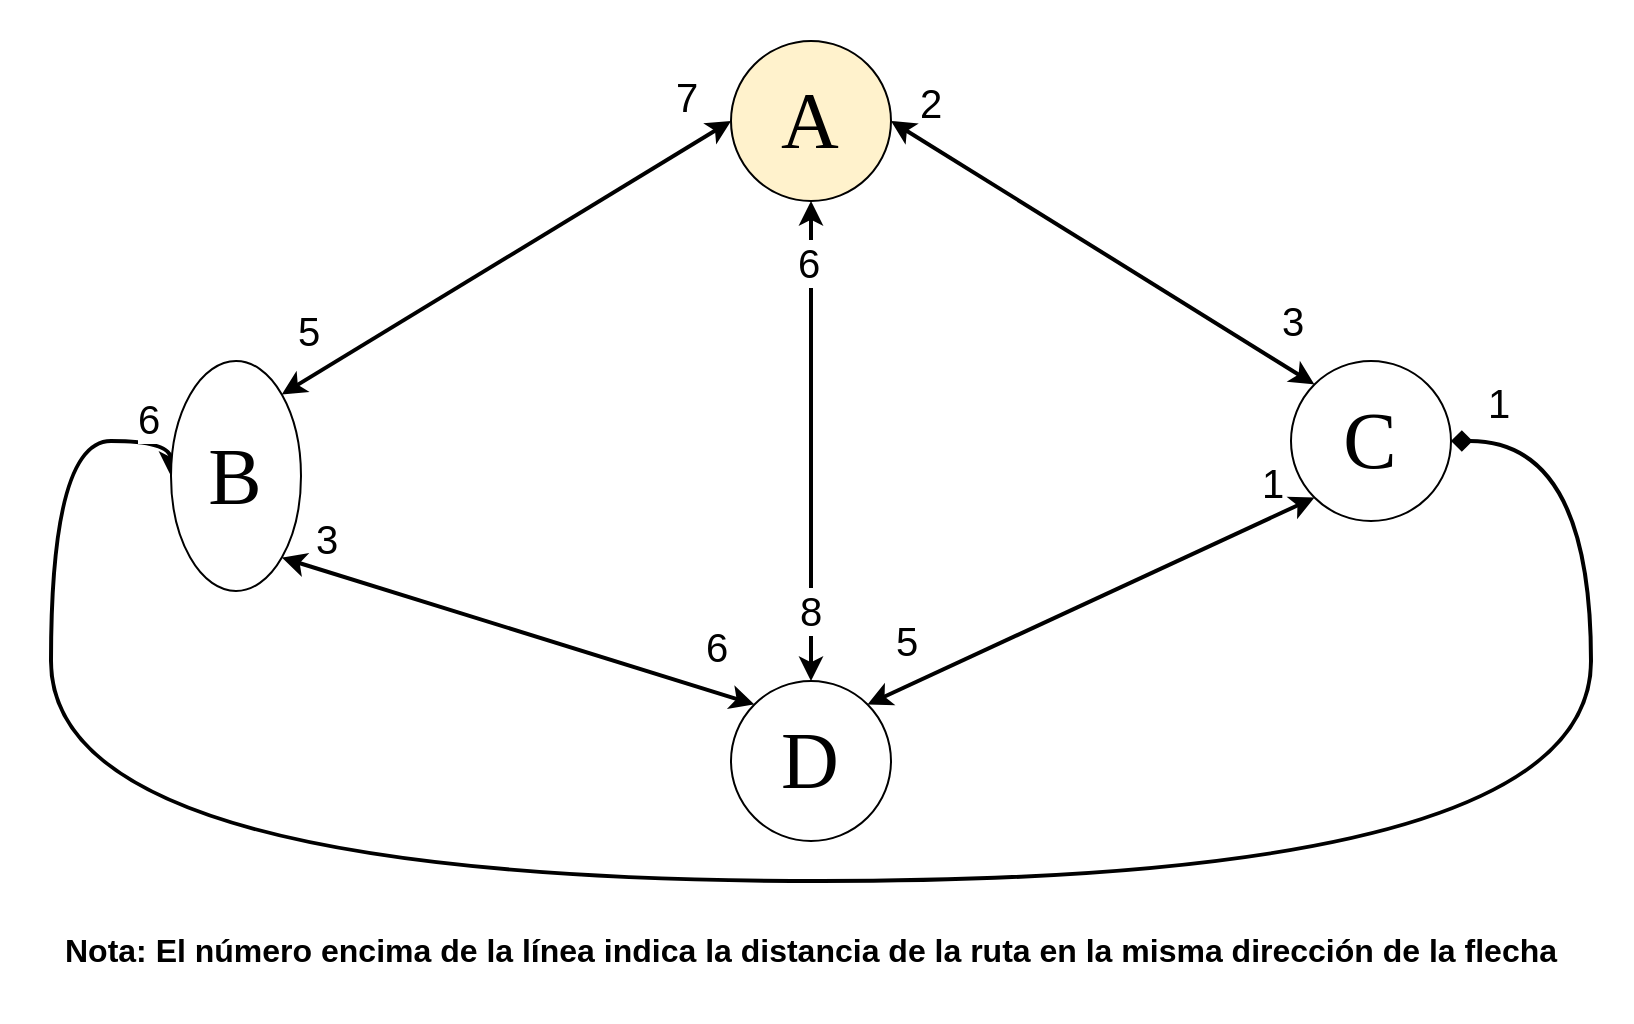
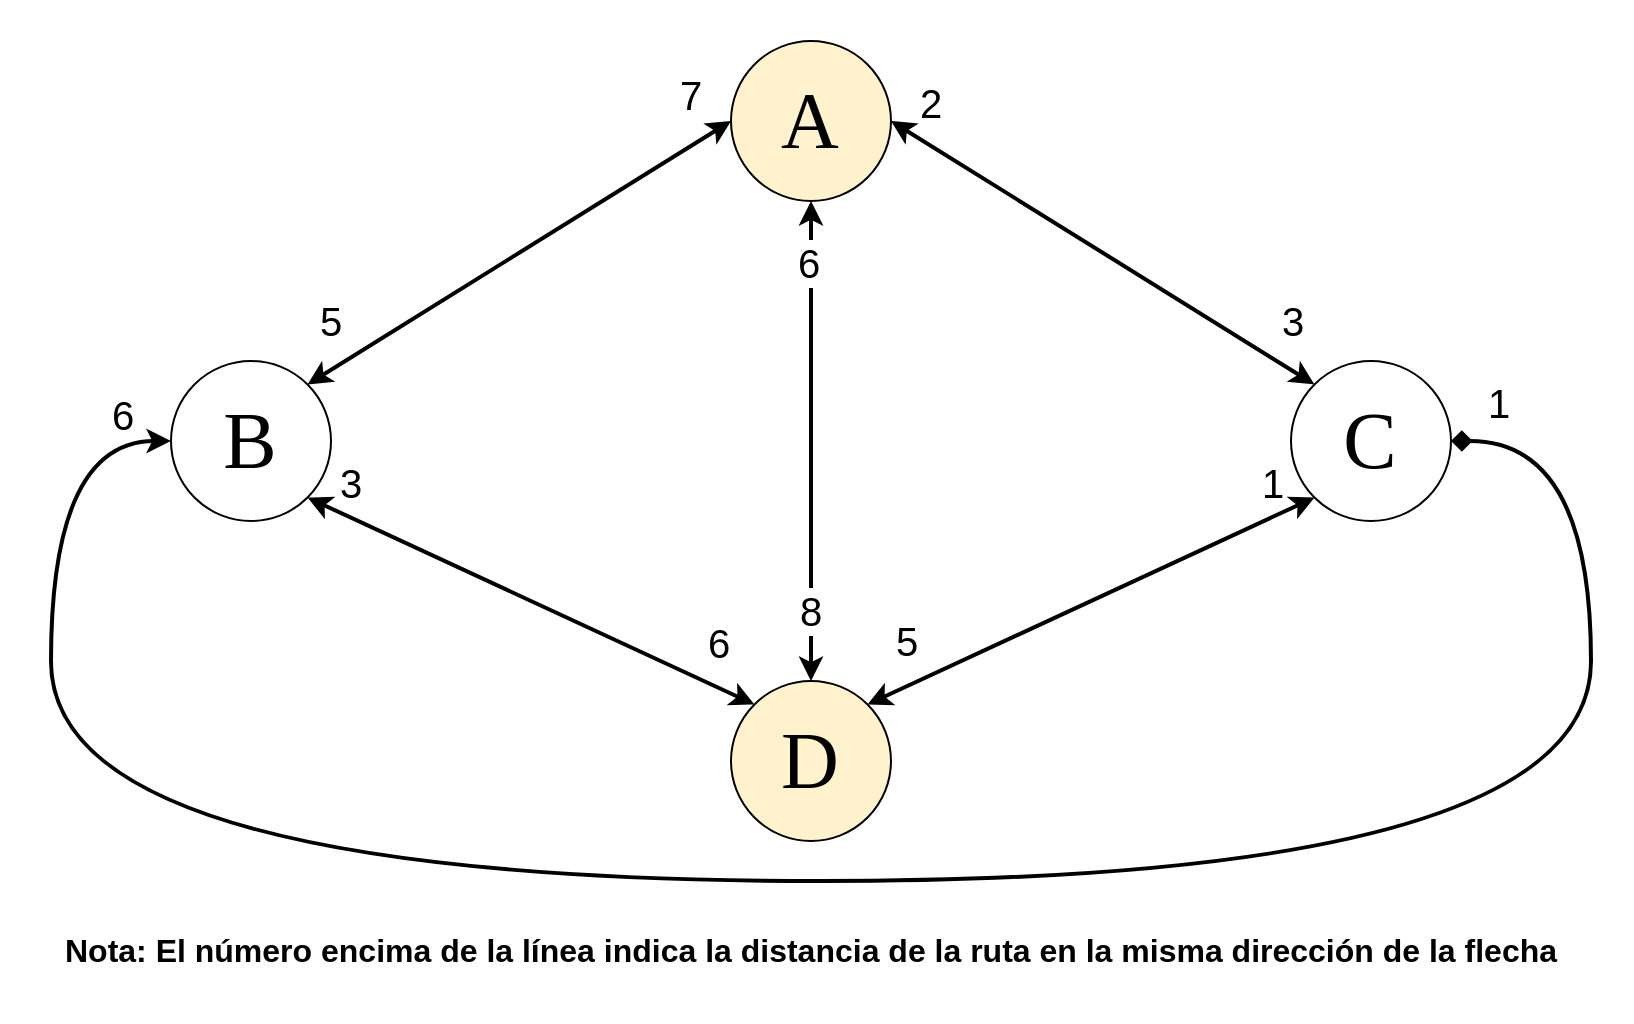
(236, 476) -> (251, 441)
(811, 761) -> (811, 761)
